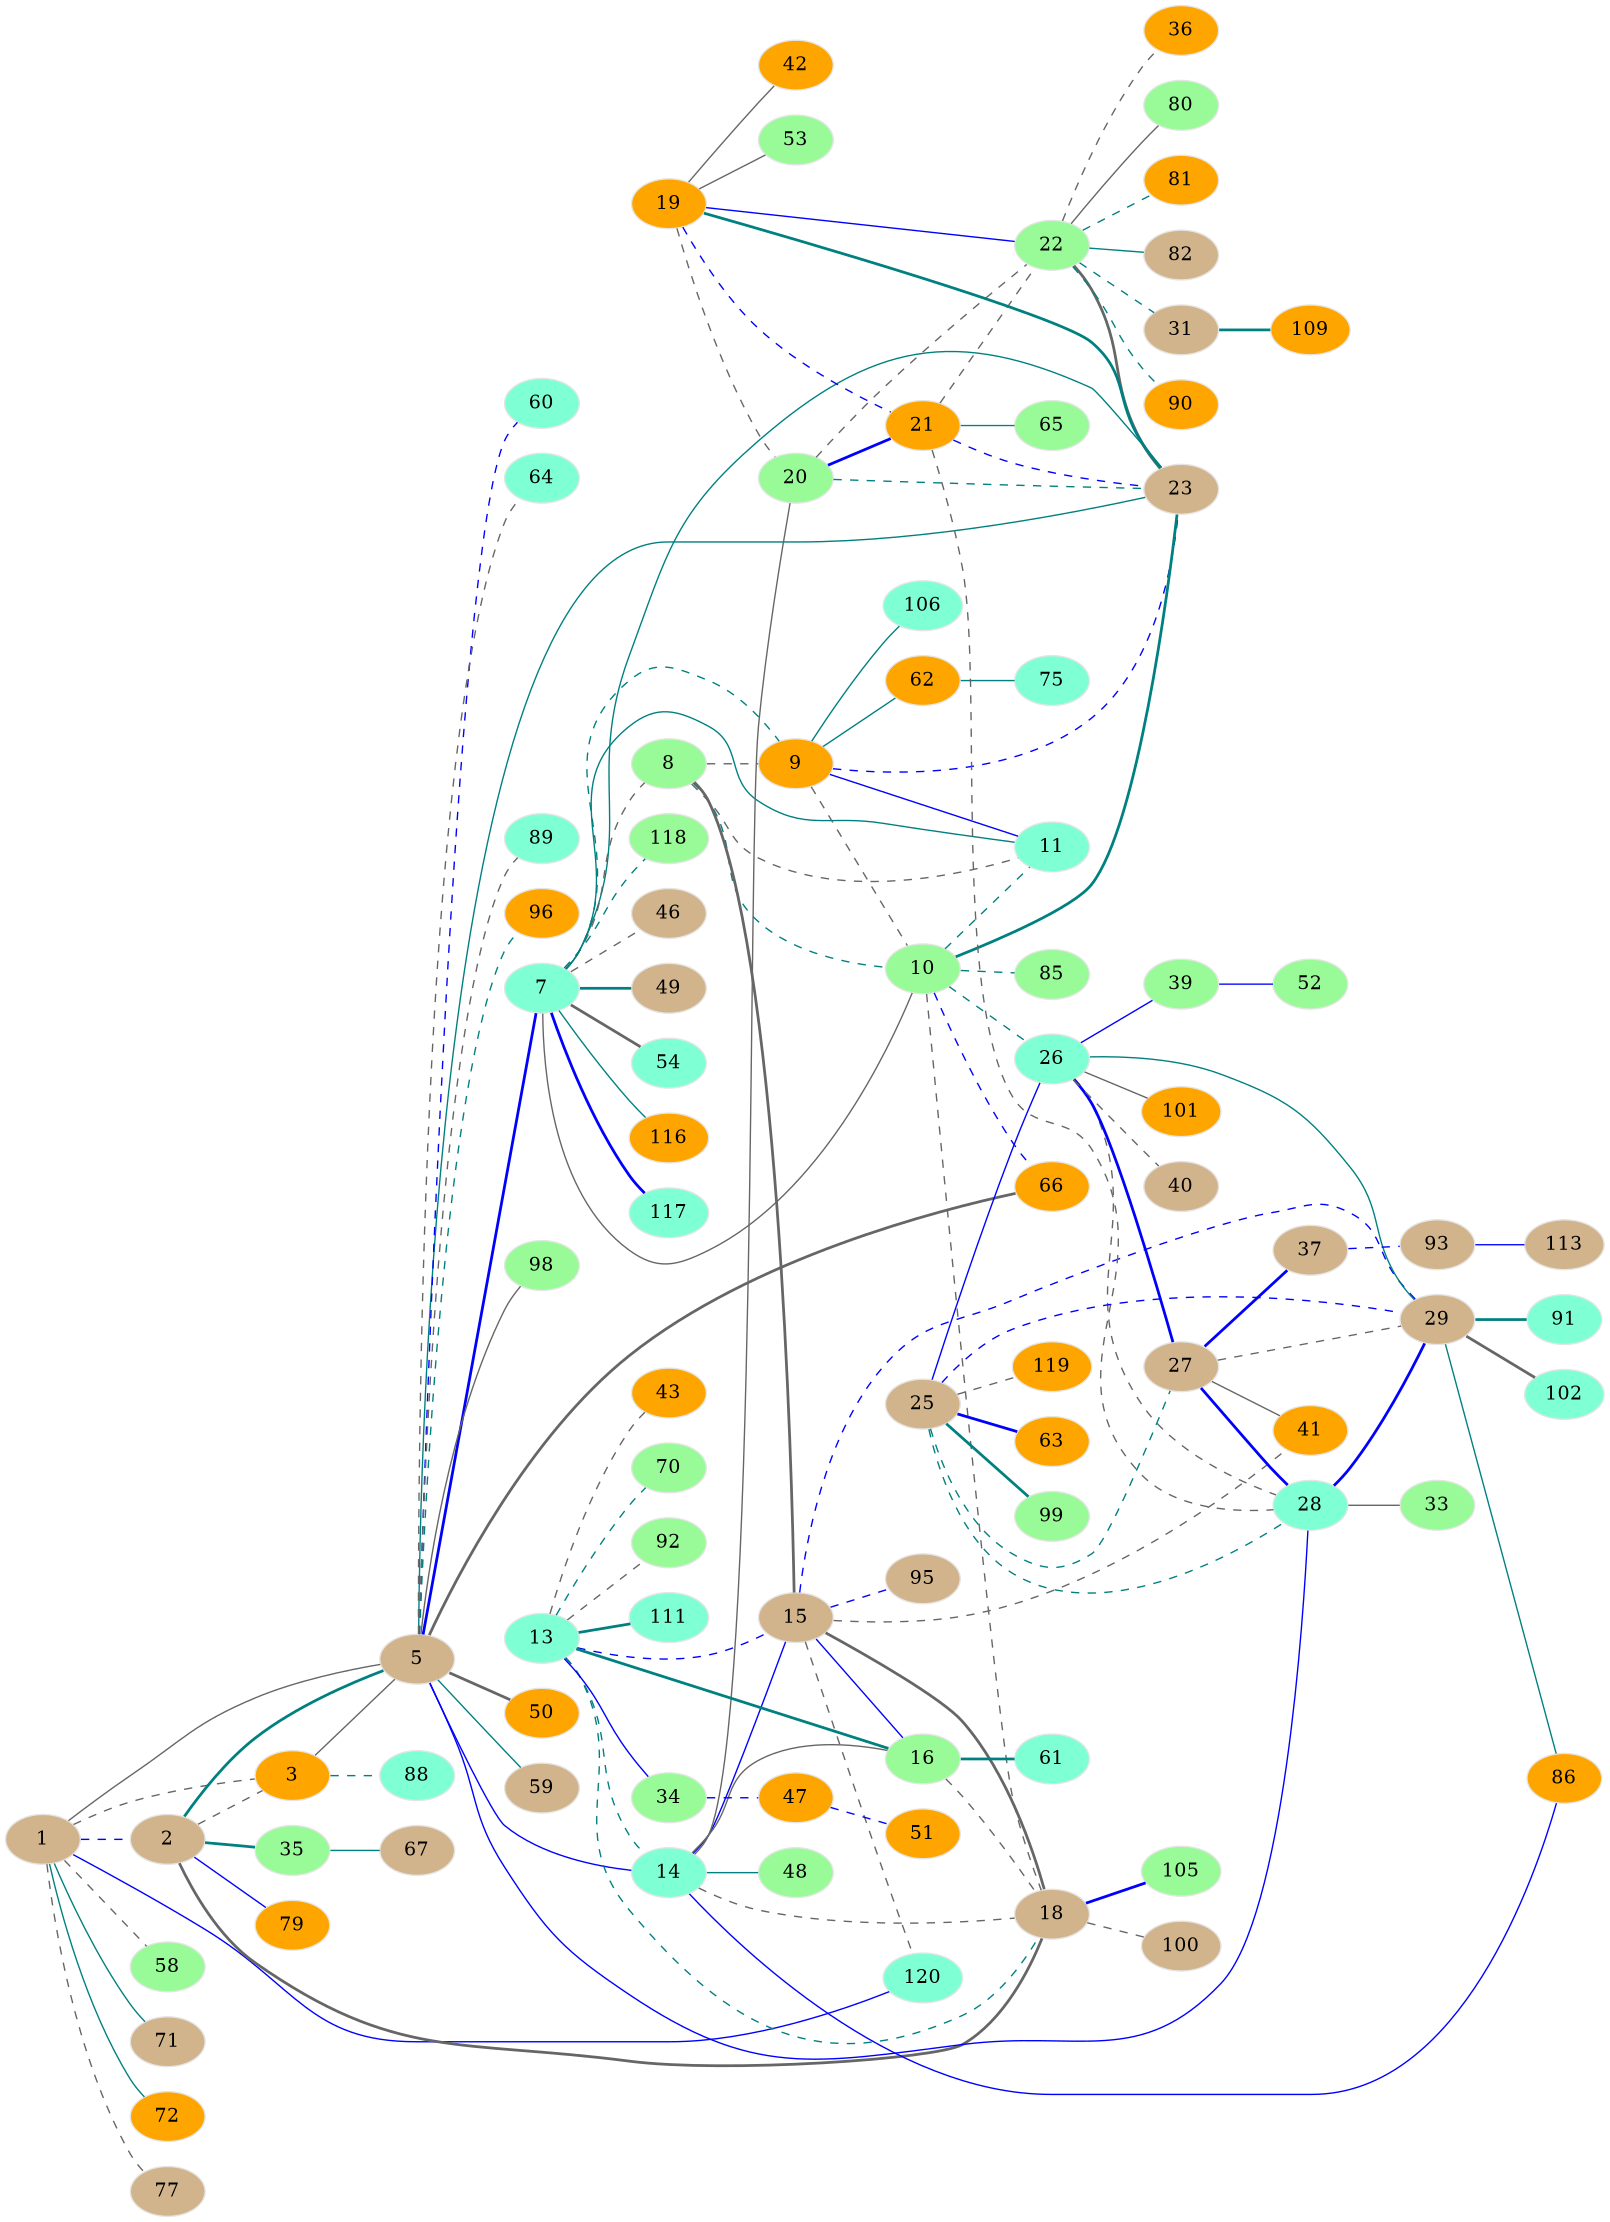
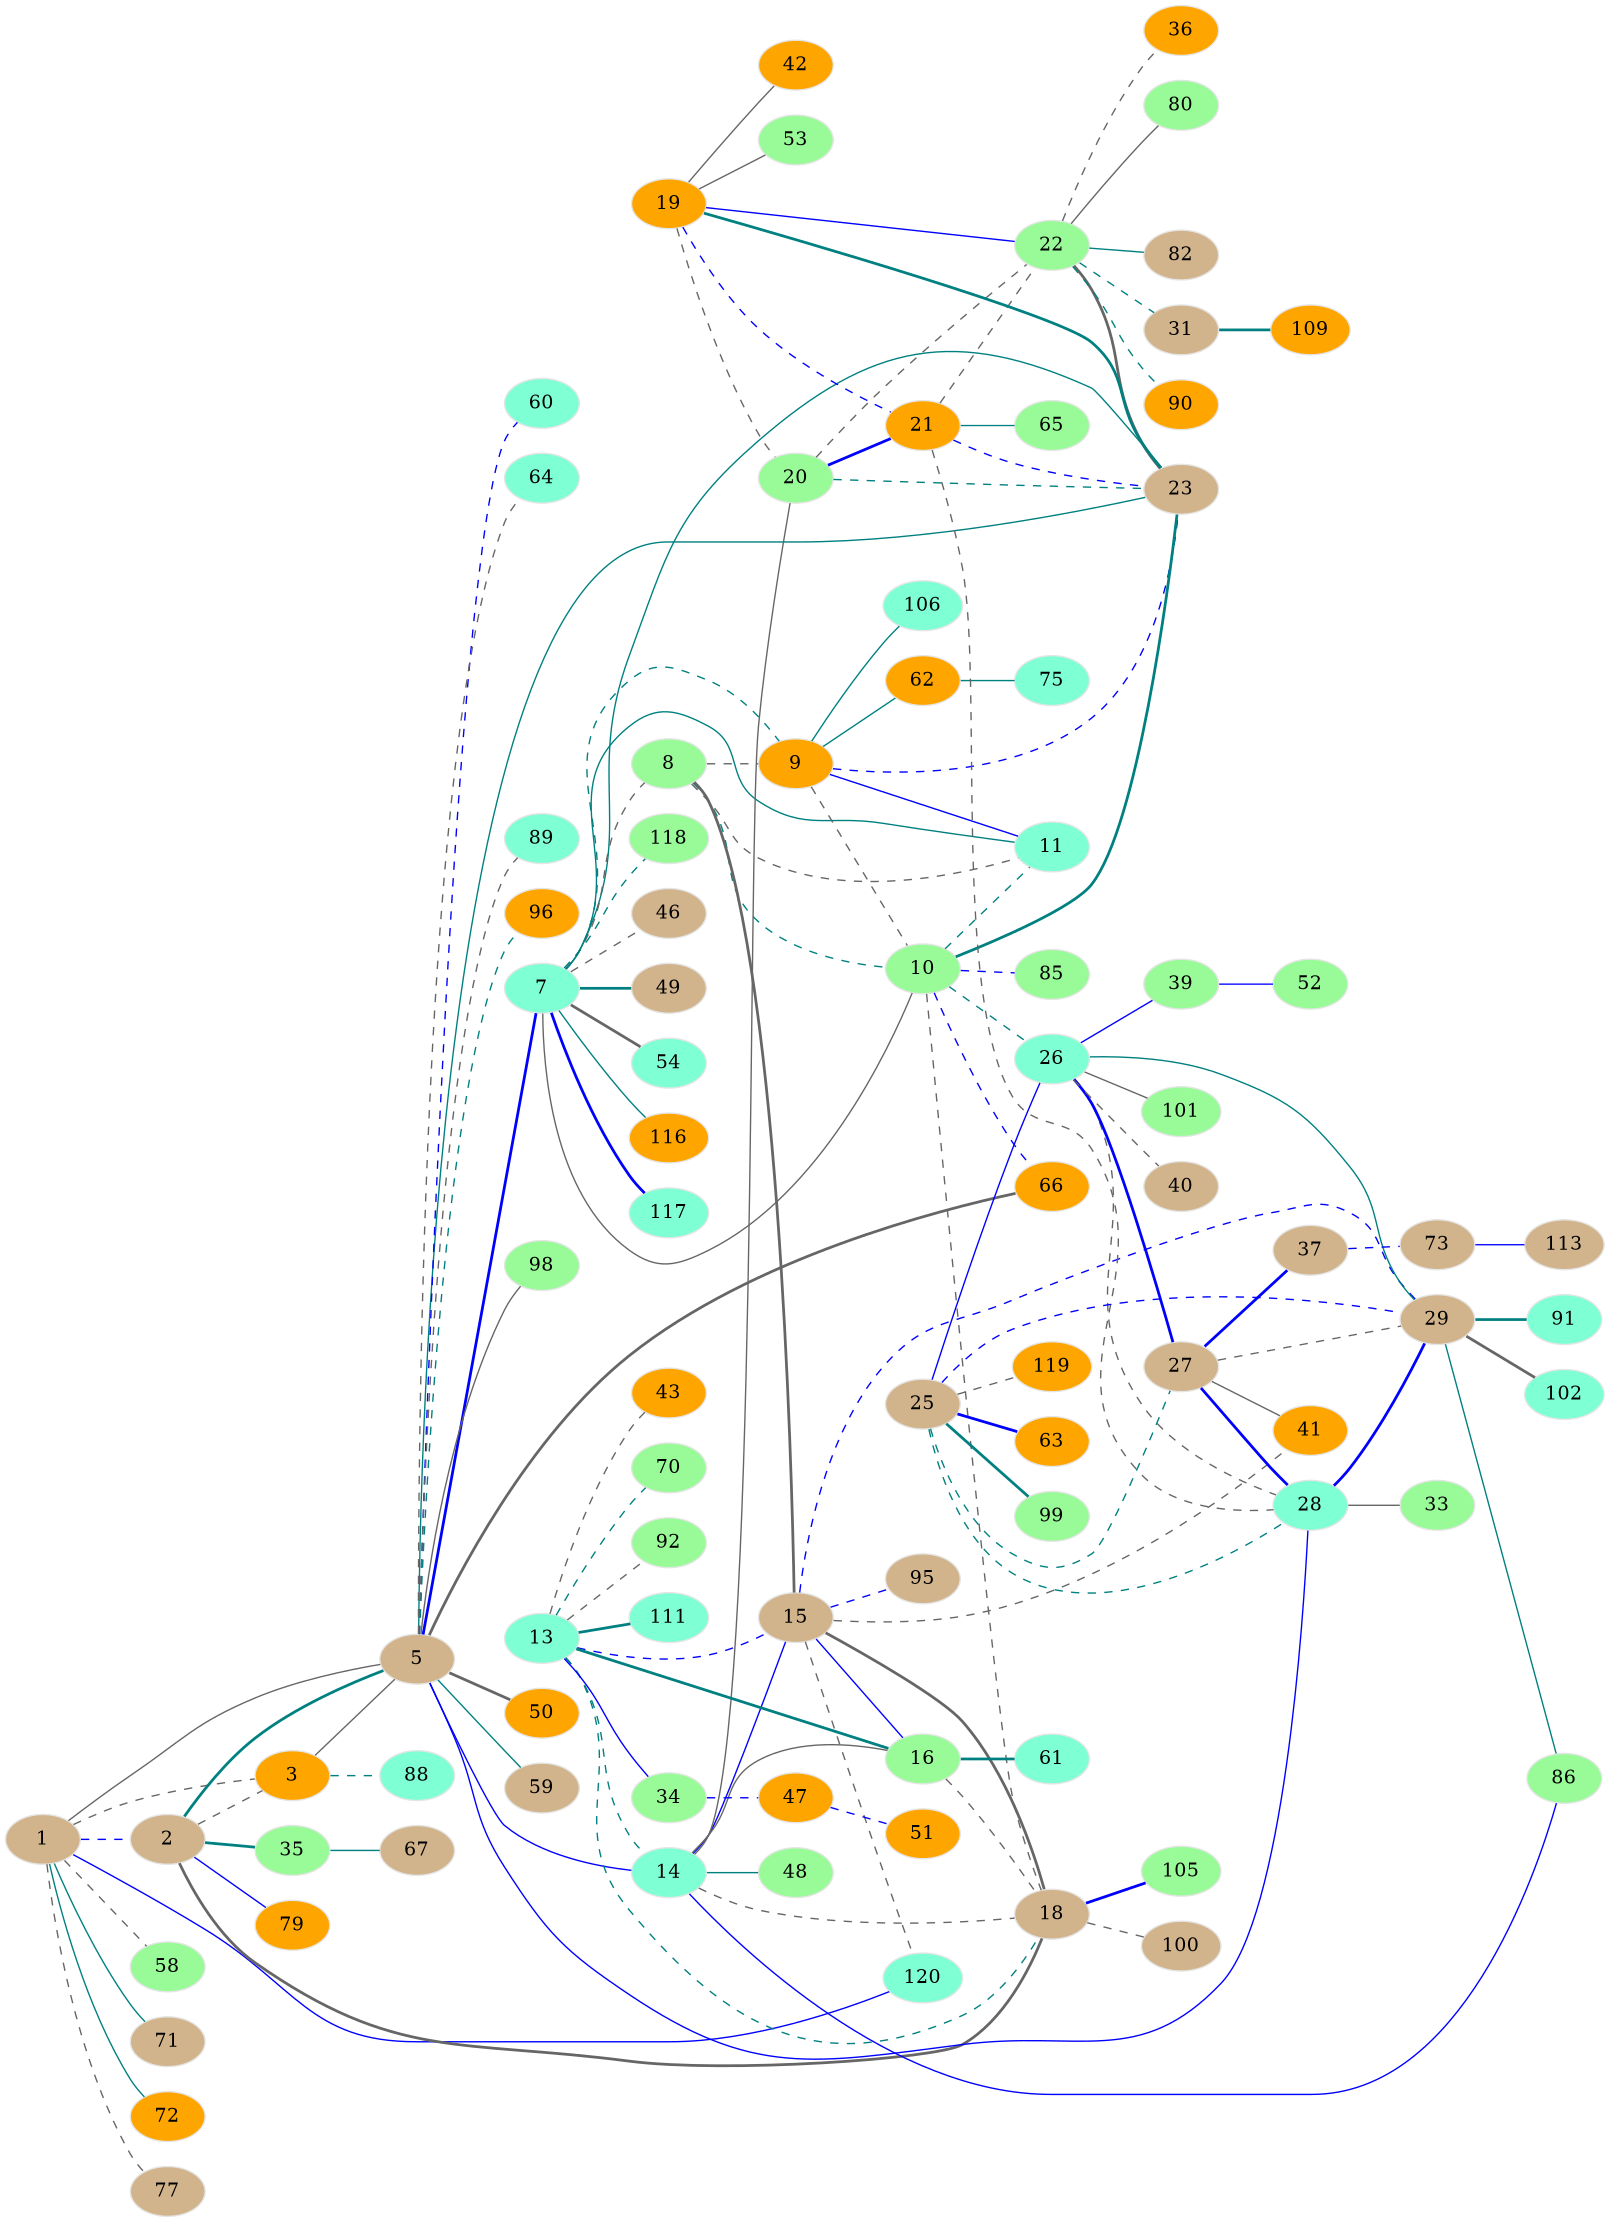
(1181, 180) -> none
(989, 972) -> (989, 972)
(1181, 1112) -> (1181, 1112)
(1437, 1245) -> (1437, 1245)
(1564, 1778) -> (1564, 1778)
